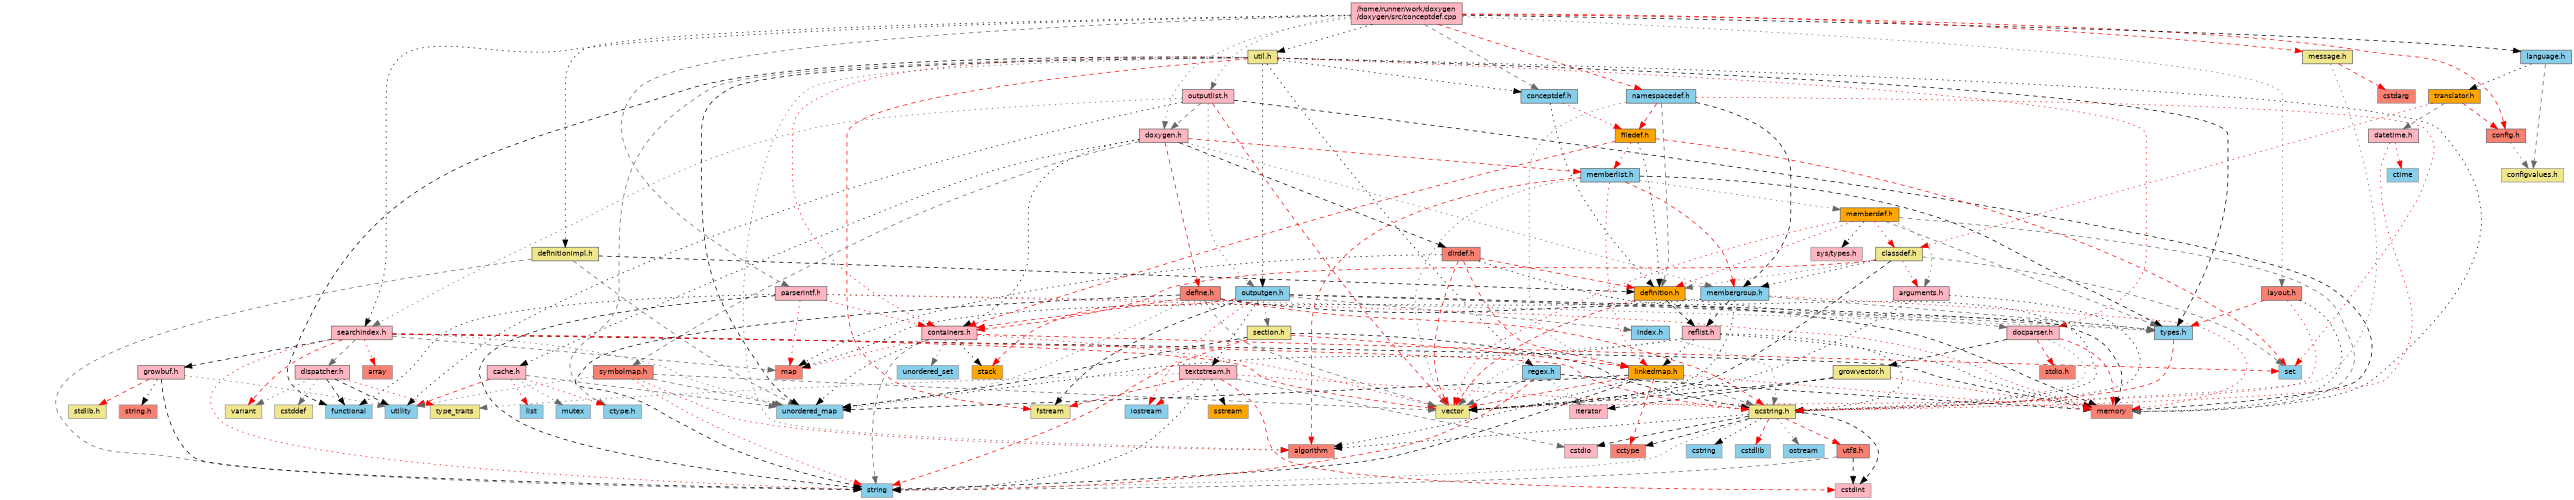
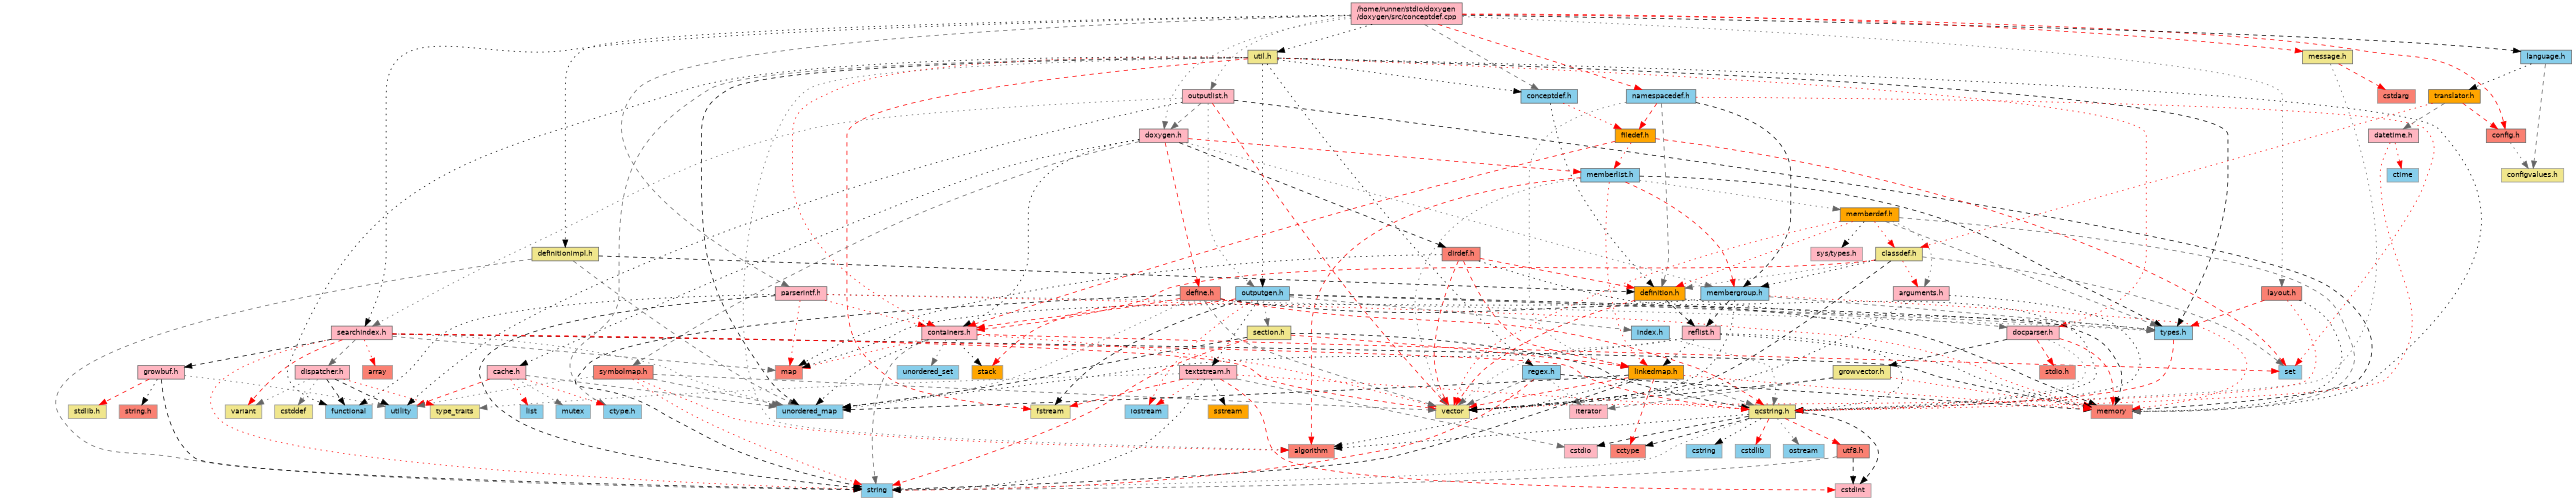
(1407, 14) -> (1407, 14)
(687, 89) -> (687, 89)
(1653, 210) -> none
(1724, 393) -> (1724, 393)
